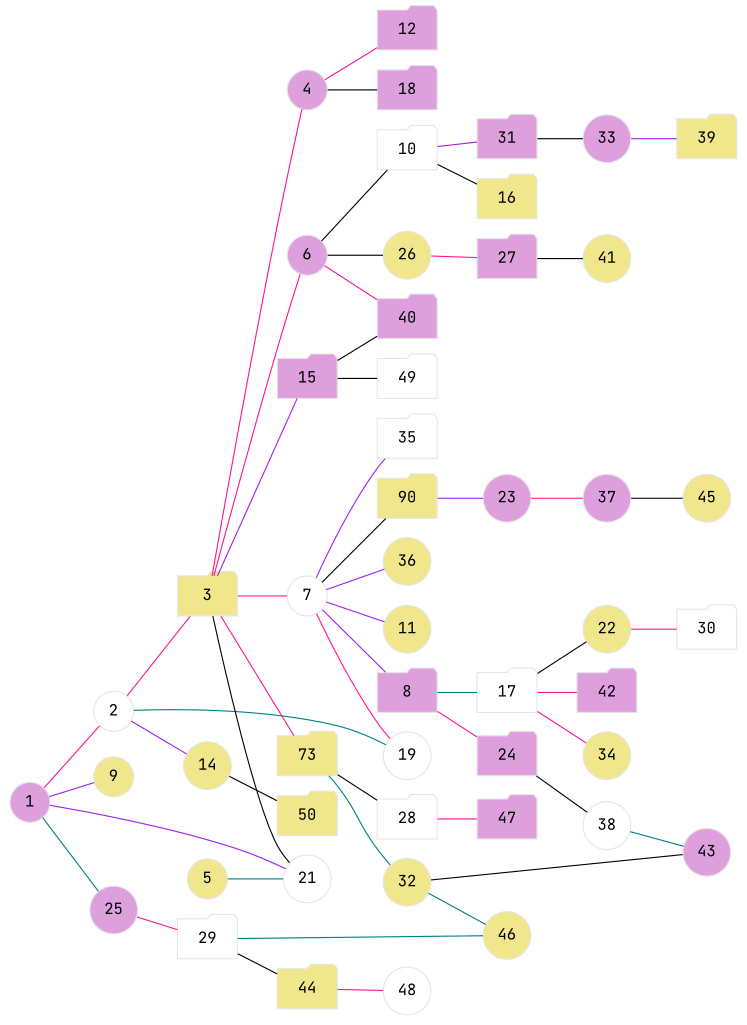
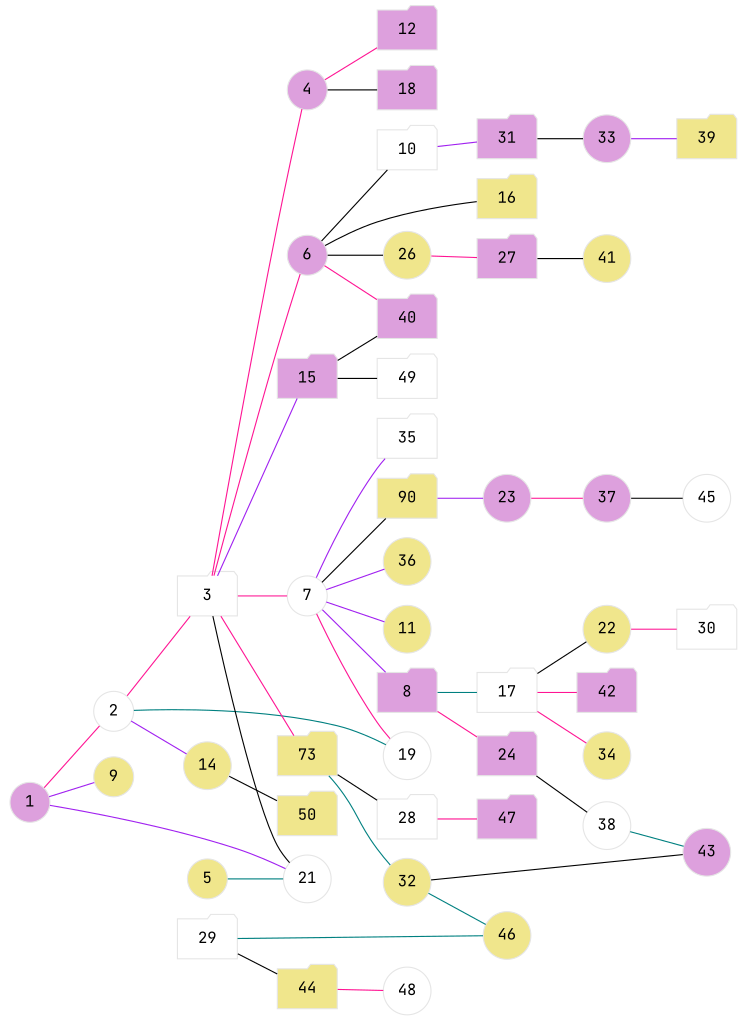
(457, 174) -> (399, 216)
(707, 498) -> (707, 498)
(207, 596) -> (207, 596)
(114, 910) -> none
